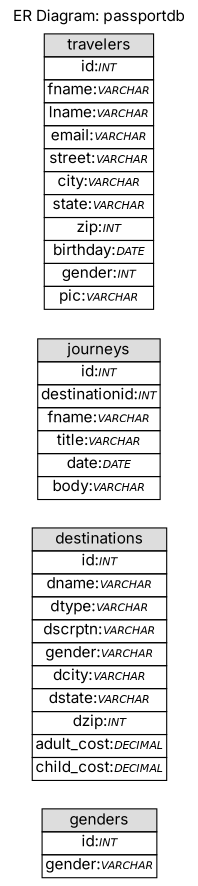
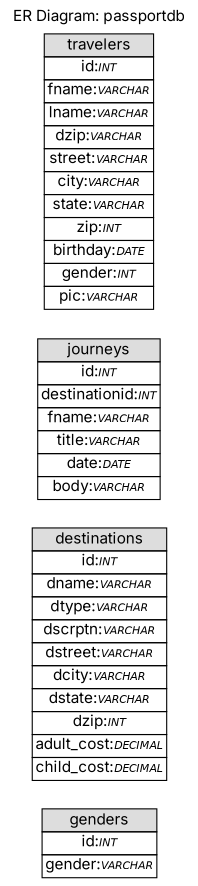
(73, 136) -> (73, 136)
(73, 653) -> (73, 653)
